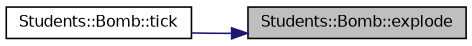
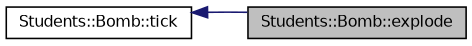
(212, 33) -> (227, 12)
